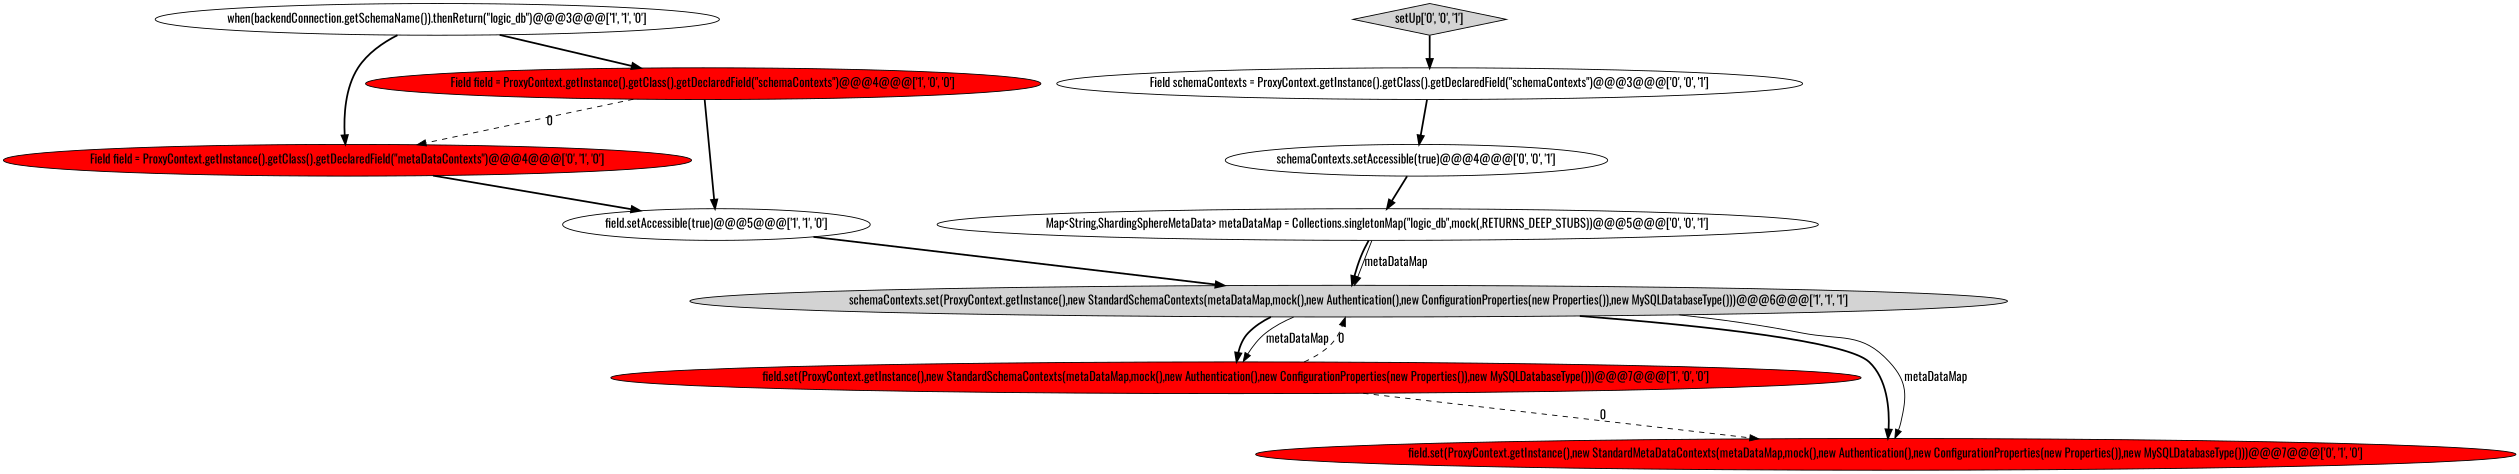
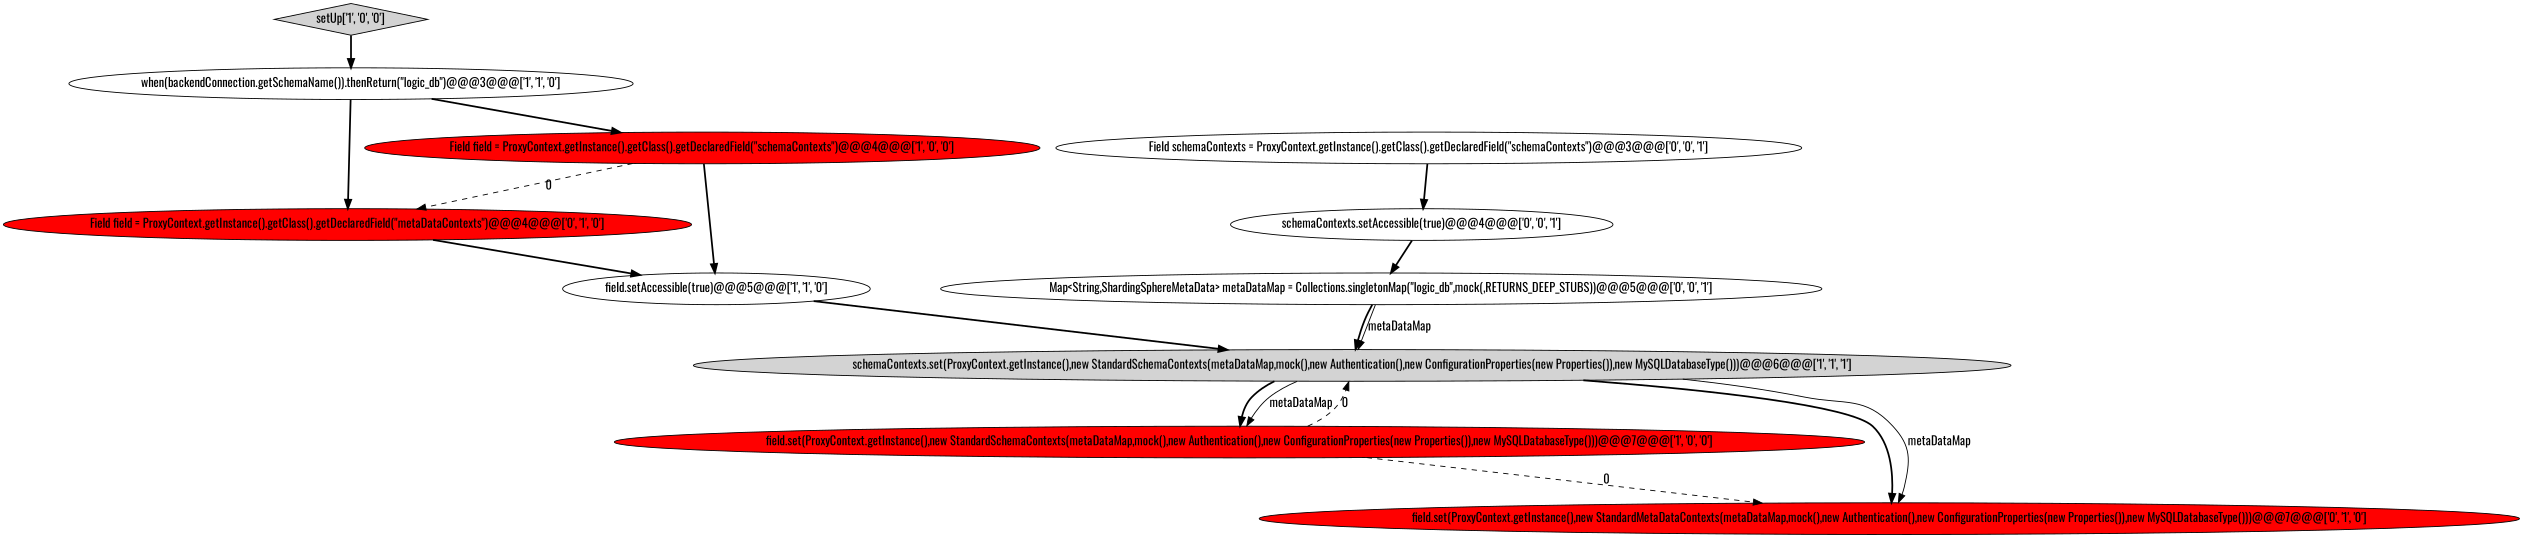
none -> (351, 19)
(1430, 19) -> none
